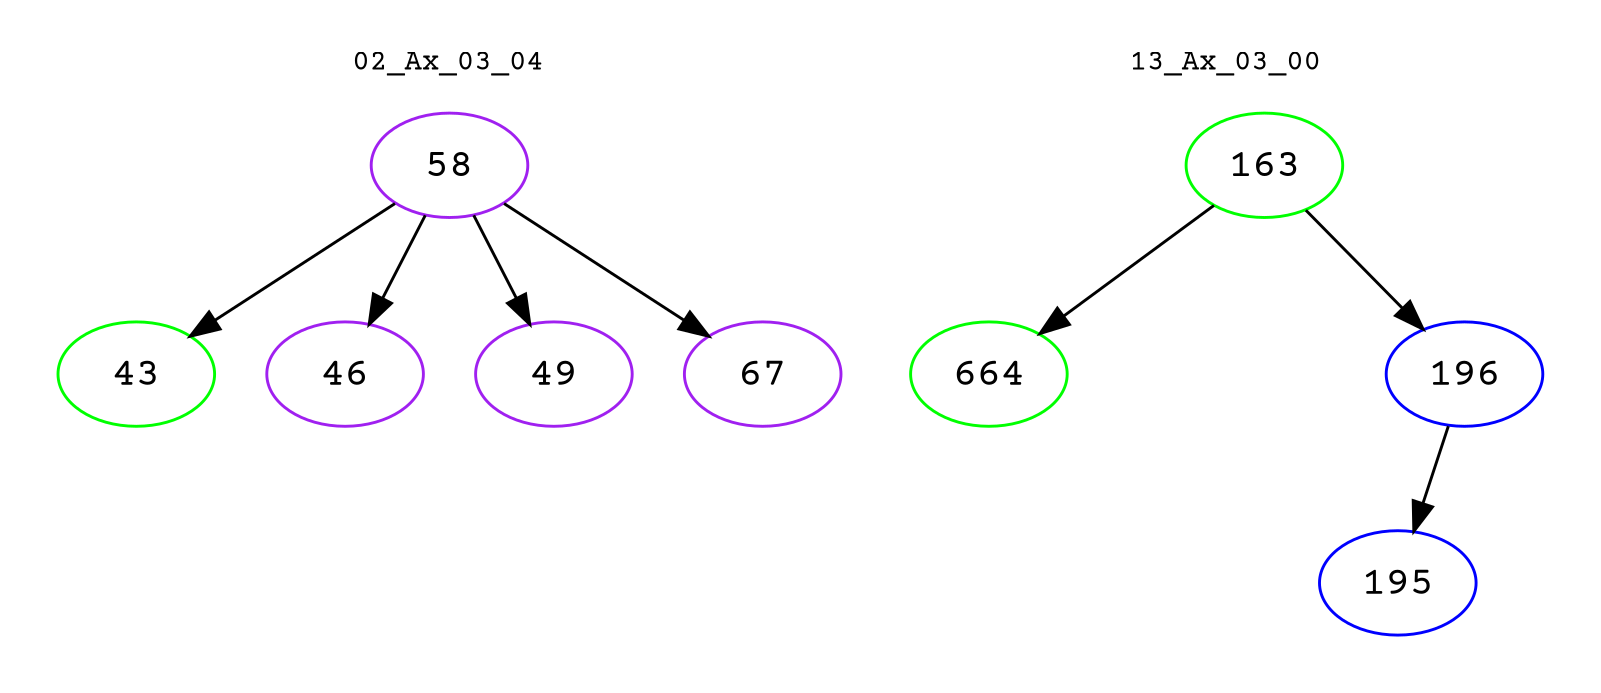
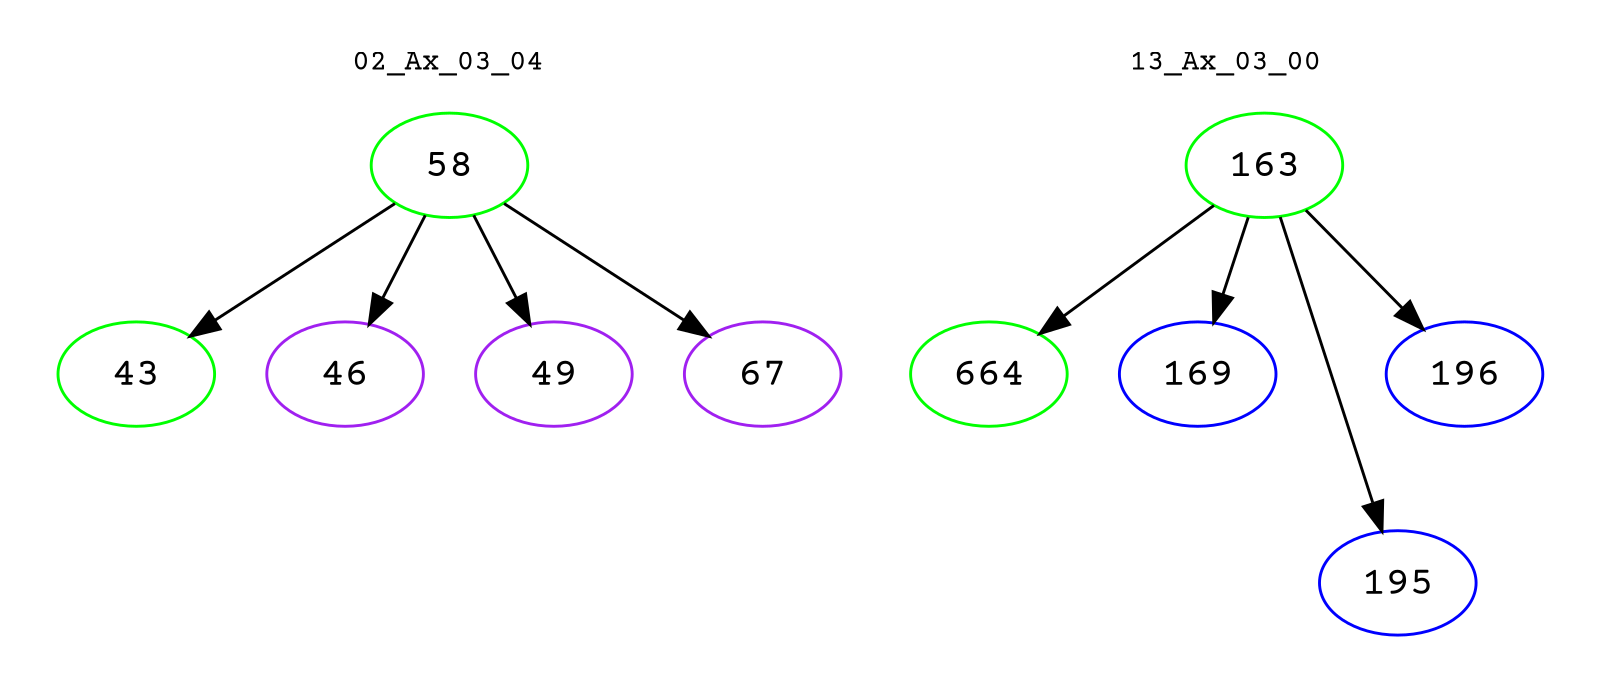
(450, 165) -> (450, 165)
none -> (1198, 374)
(1436, 465) -> (1326, 360)
